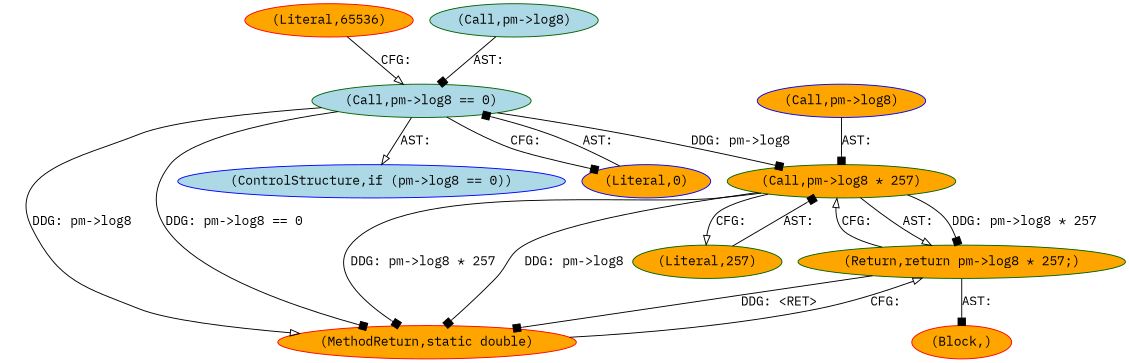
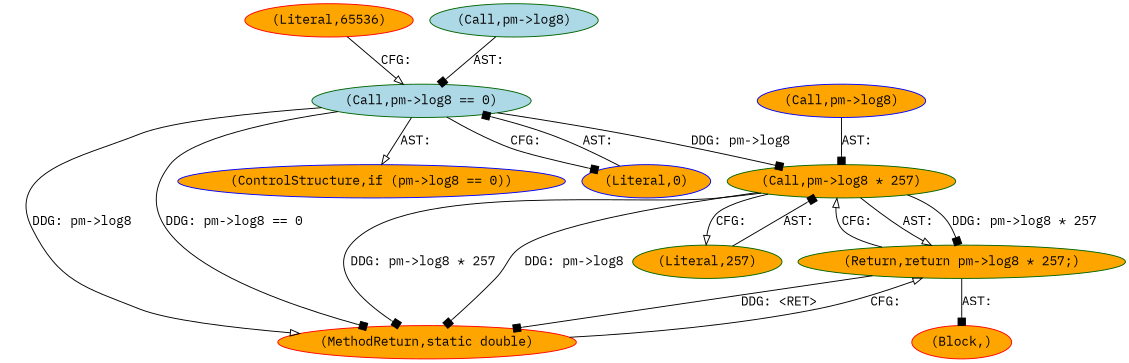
(372, 181) -> (372, 181)
